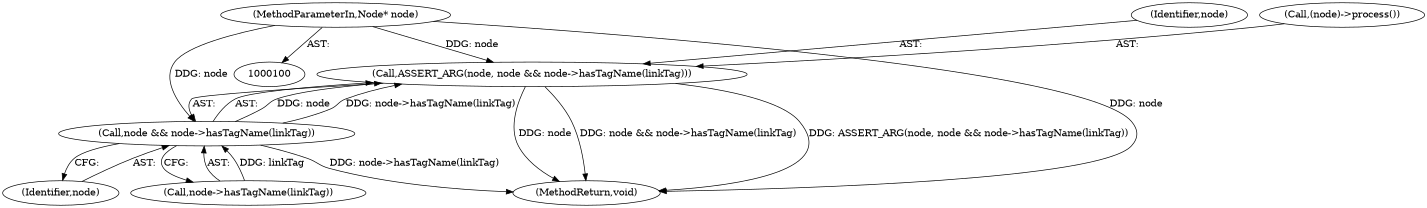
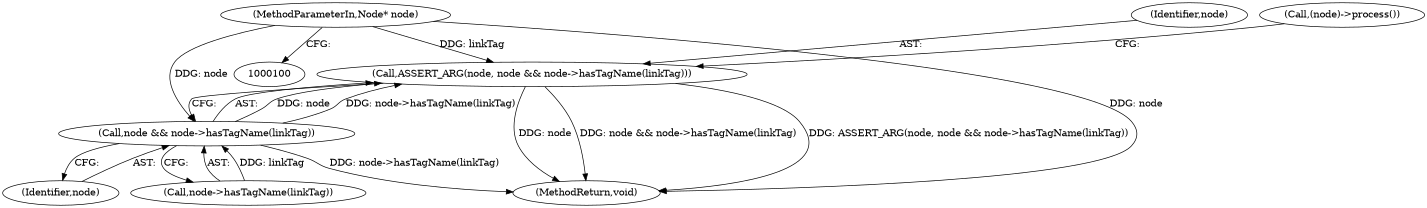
(320, 45) -> (320, 45)
(472, 45) -> (472, 45)
(1129, 45) -> (1129, 45)
(206, 104) -> (206, 104)
